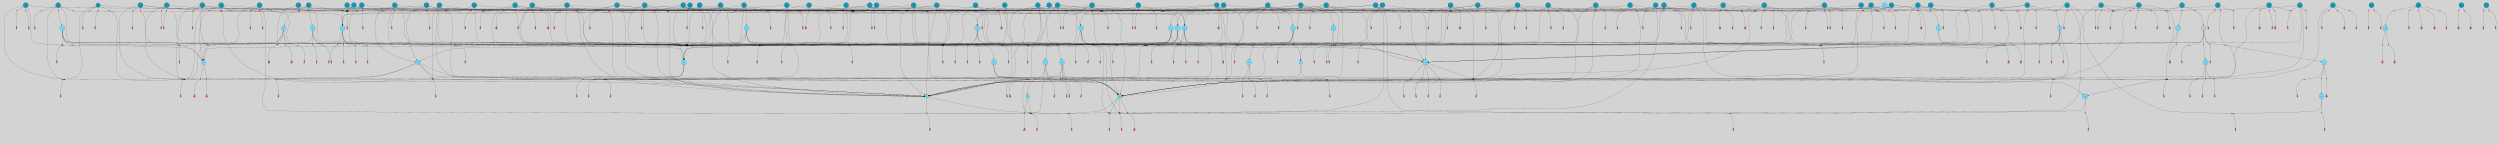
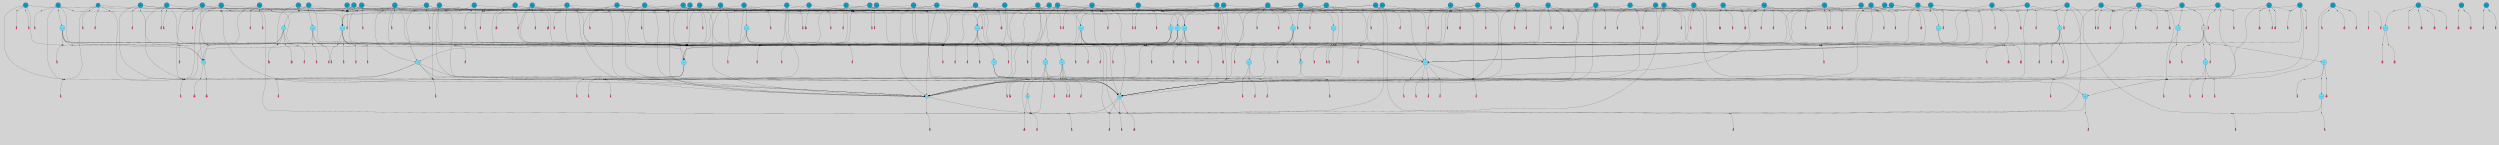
(1885, 5) -> (1885, 5)
(2372, 5) -> none
